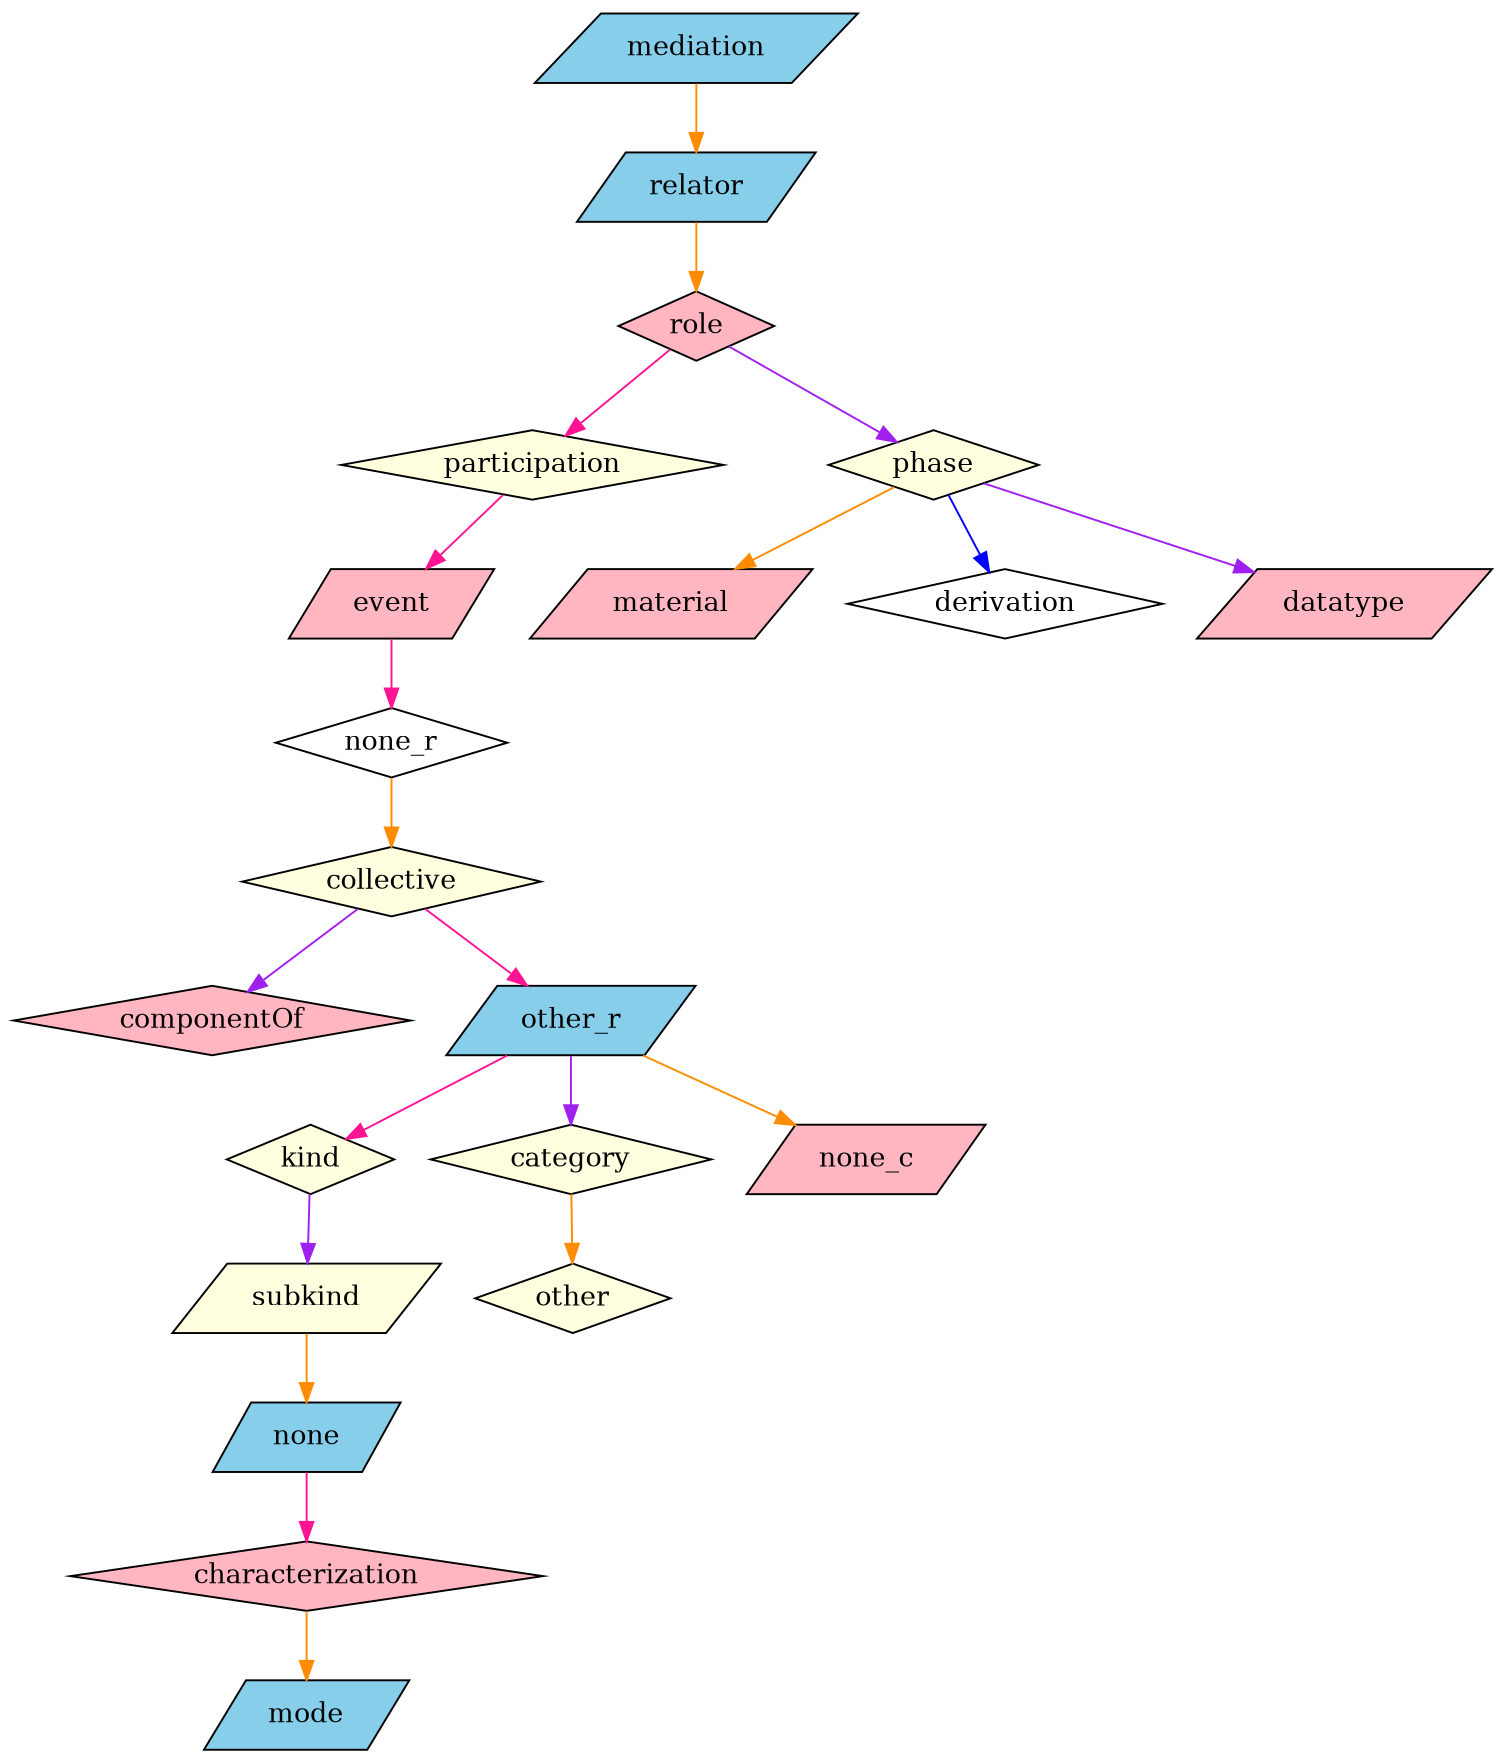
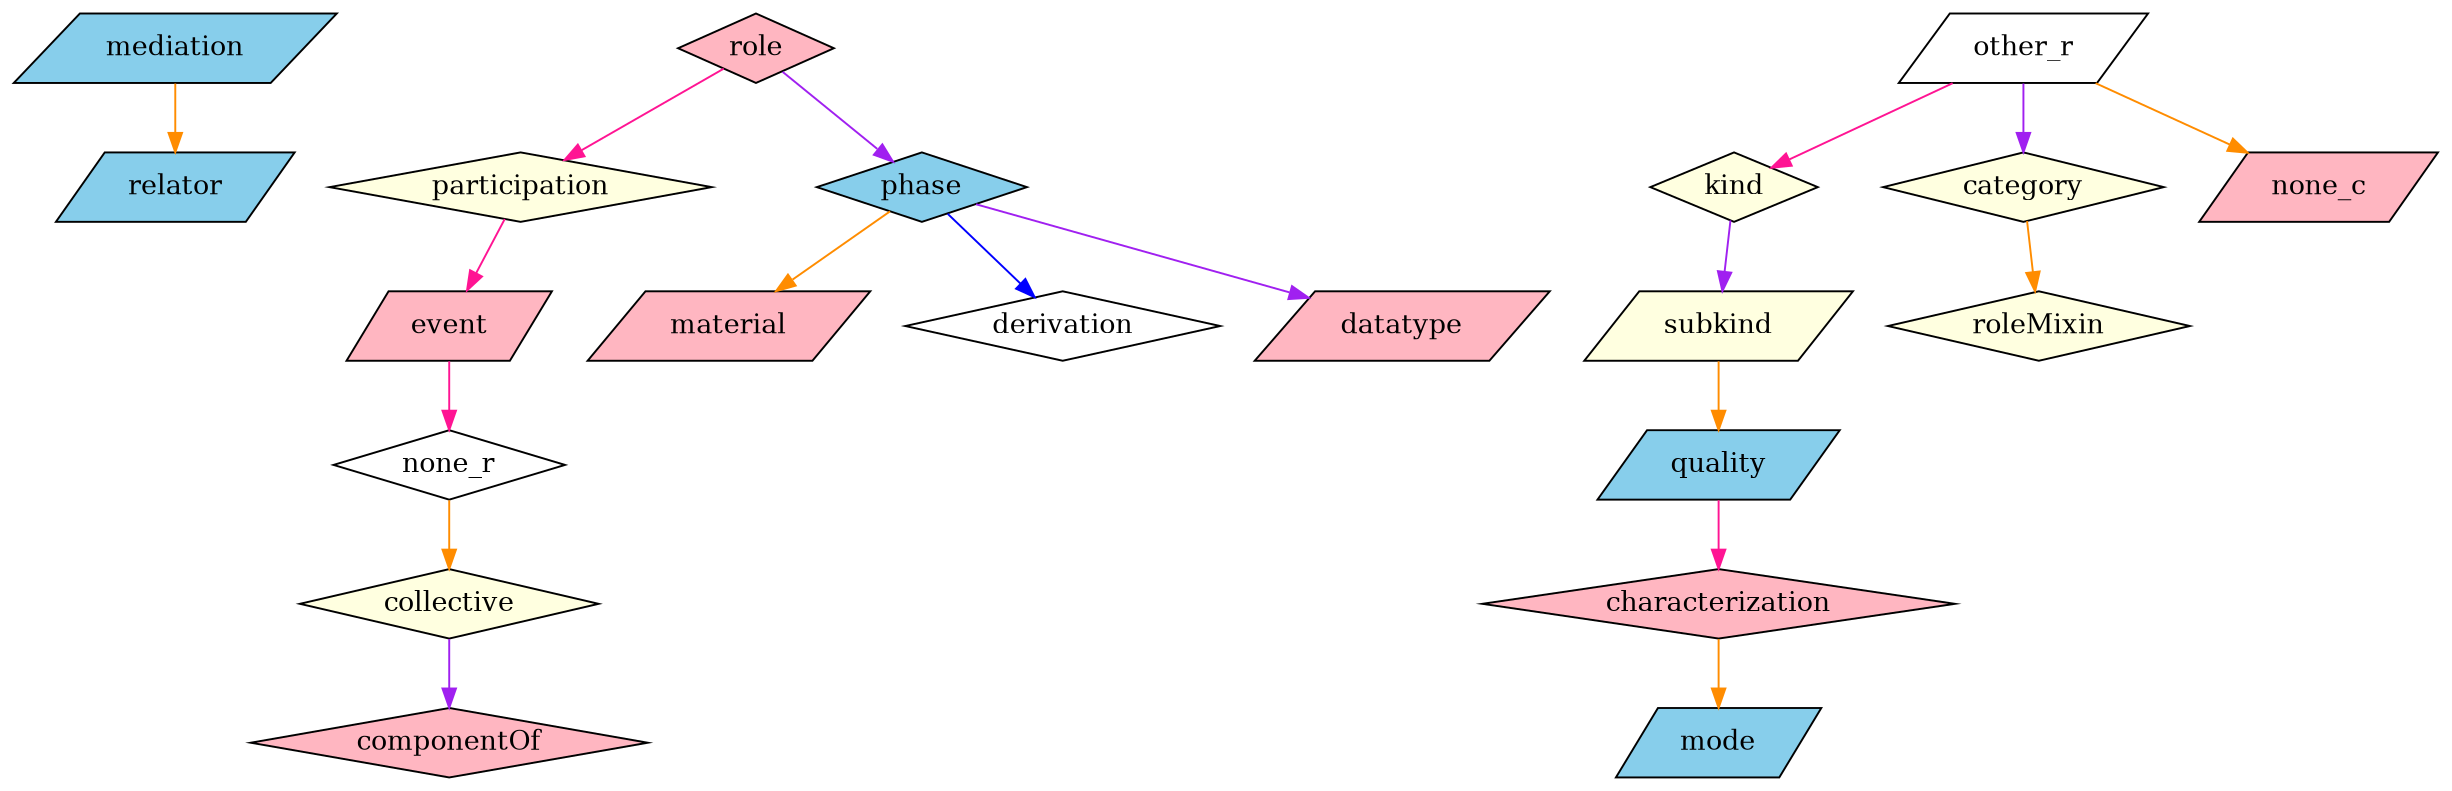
(696, 247) -> none
(934, 465) -> (922, 187)
(468, 941) -> none
(571, 1021) -> (2024, 48)
(573, 1298) -> (2039, 326)
(307, 1437) -> (1719, 465)
